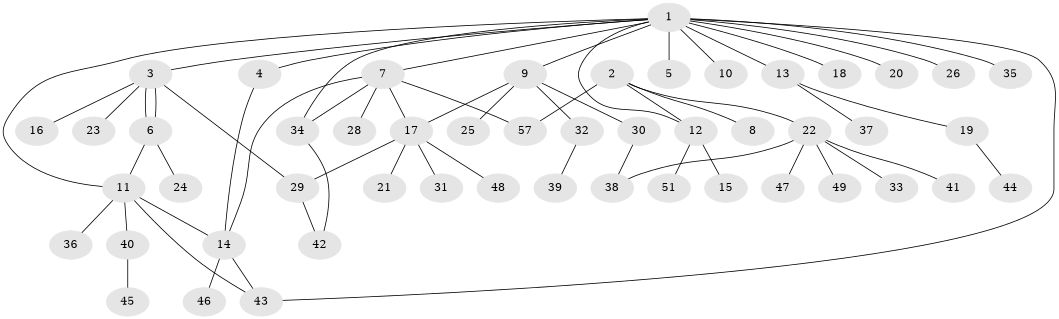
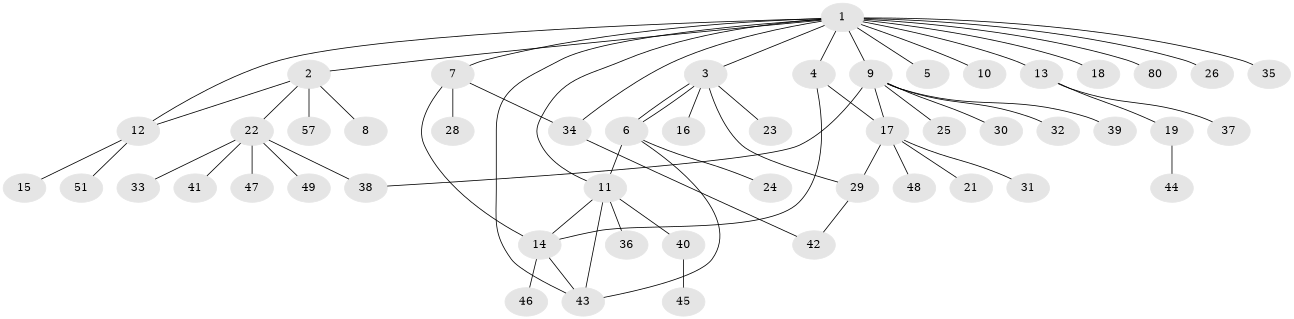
none -> (489, 53)
(897, 74) -> (1155, 74)
(456, 101) -> none
(397, 103) -> (846, 99)
(569, 159) -> (998, 103)
(626, 159) -> (625, 169)
none -> (719, 243)
